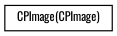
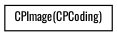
(59, 18) -> (59, 18)
